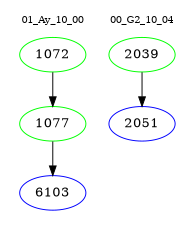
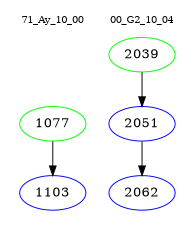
(53, 21) -> (53, 21)
(53, 55) -> none
(53, 193) -> (53, 193)
none -> (142, 193)
